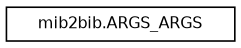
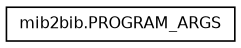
(121, 24) -> (121, 24)
